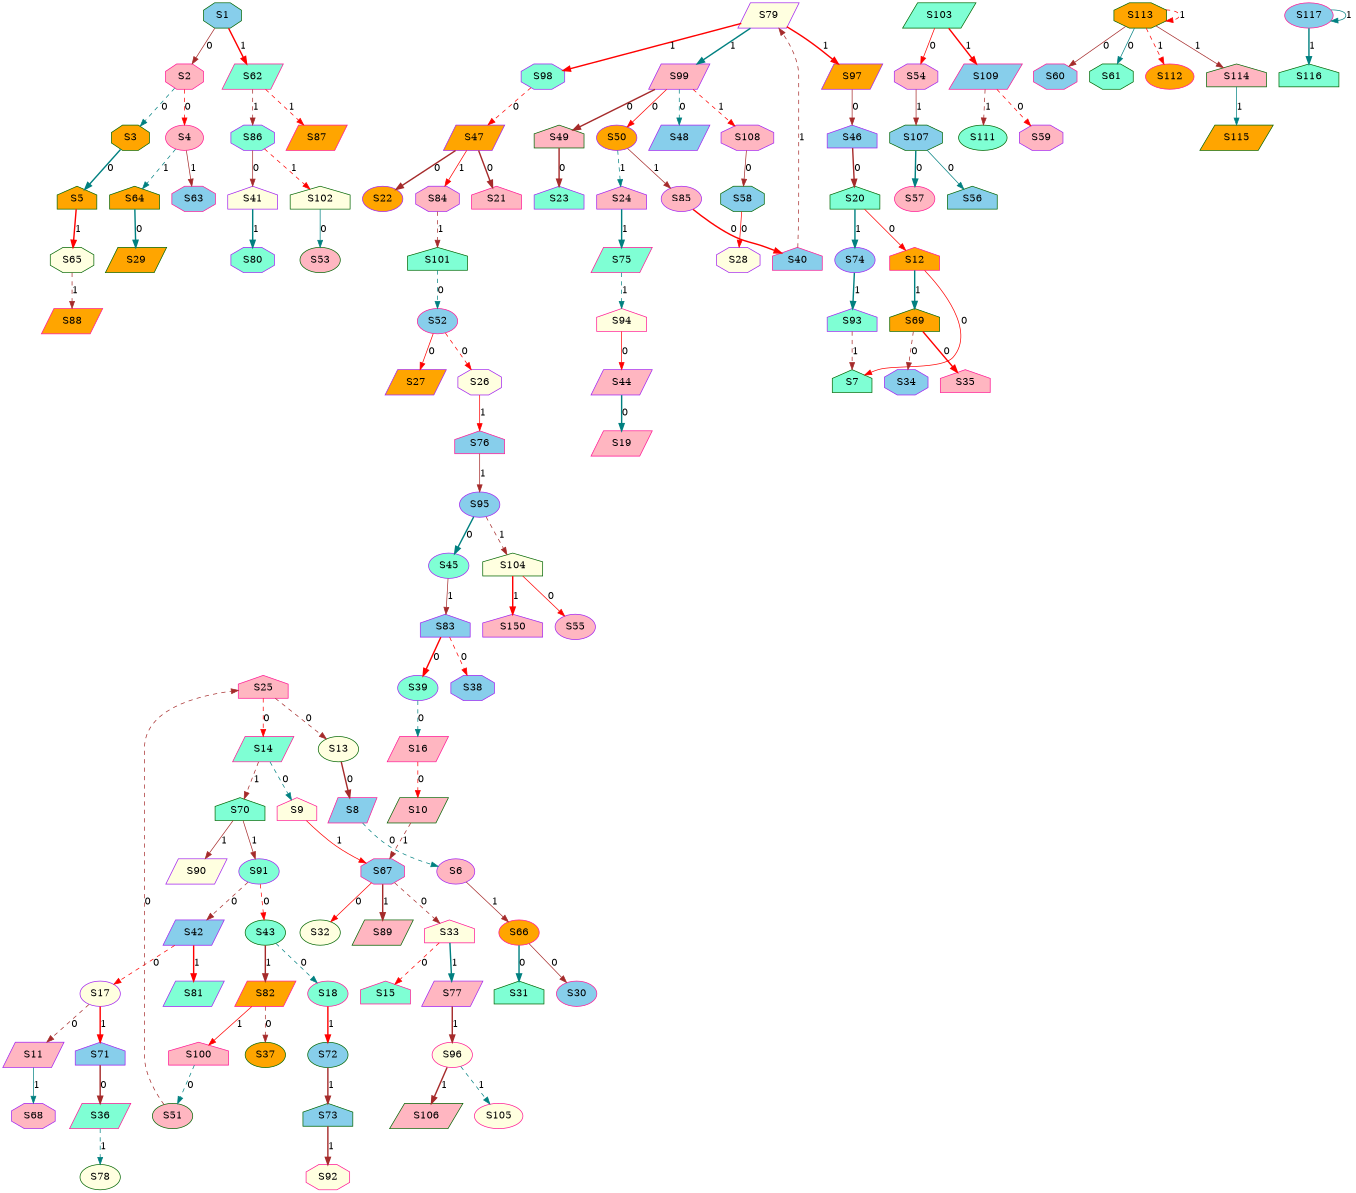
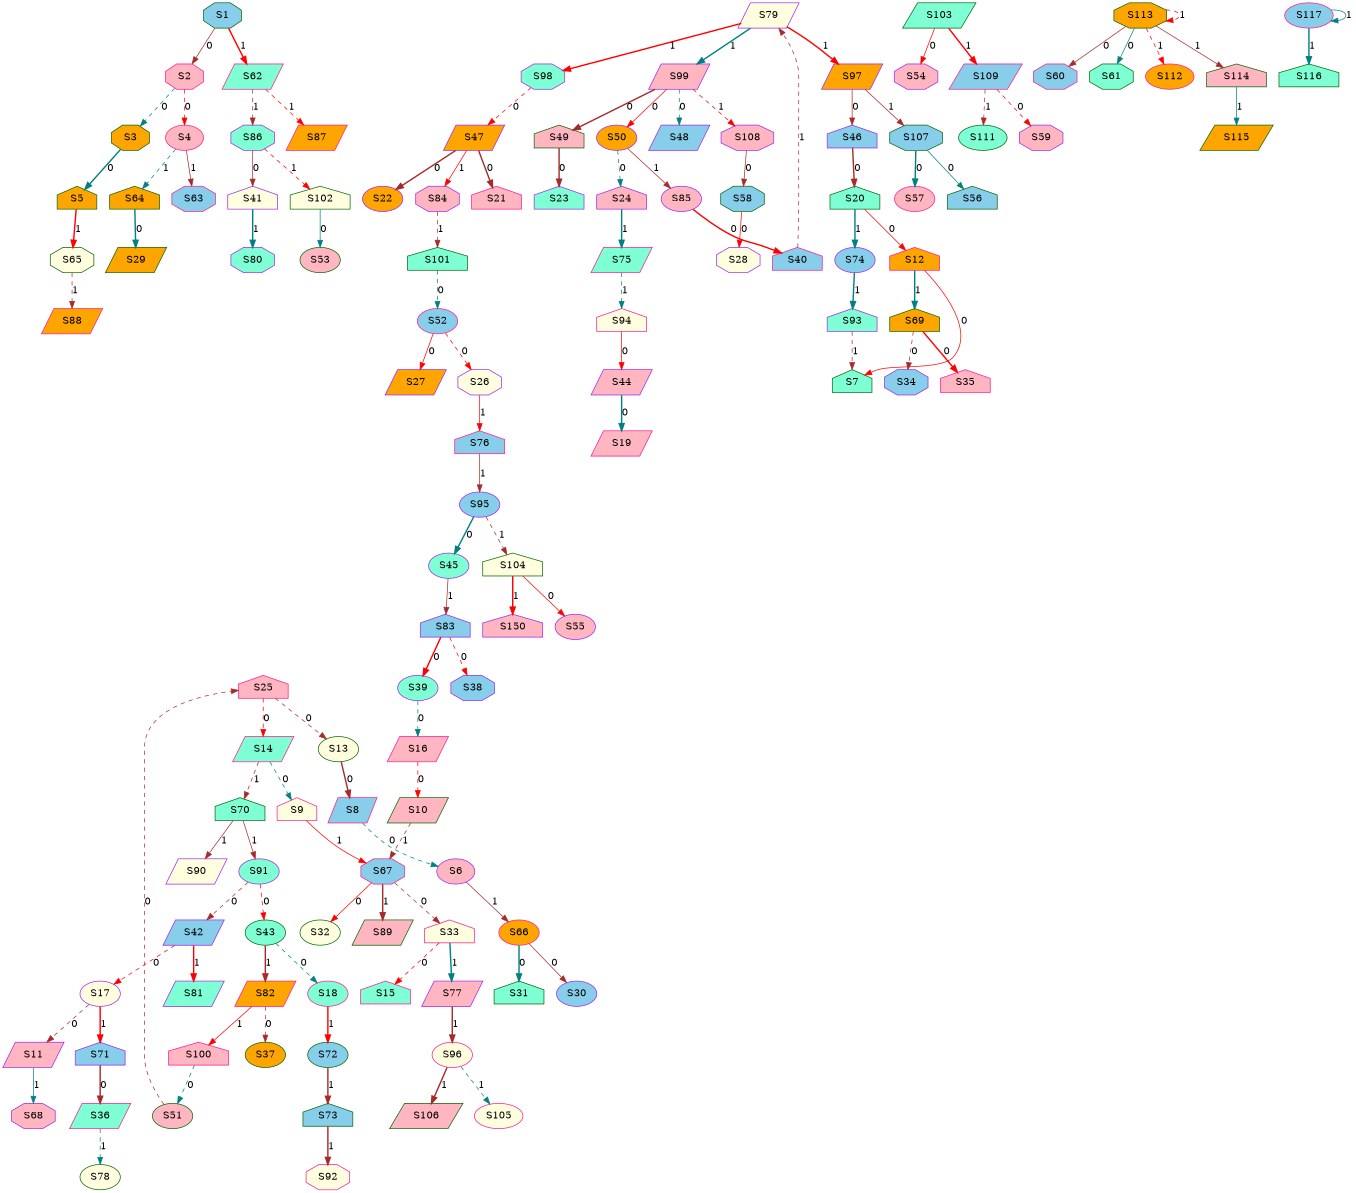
(916, 104) -> (882, 105)
(623, 168) -> (623, 168)
(577, 994) -> (577, 994)
